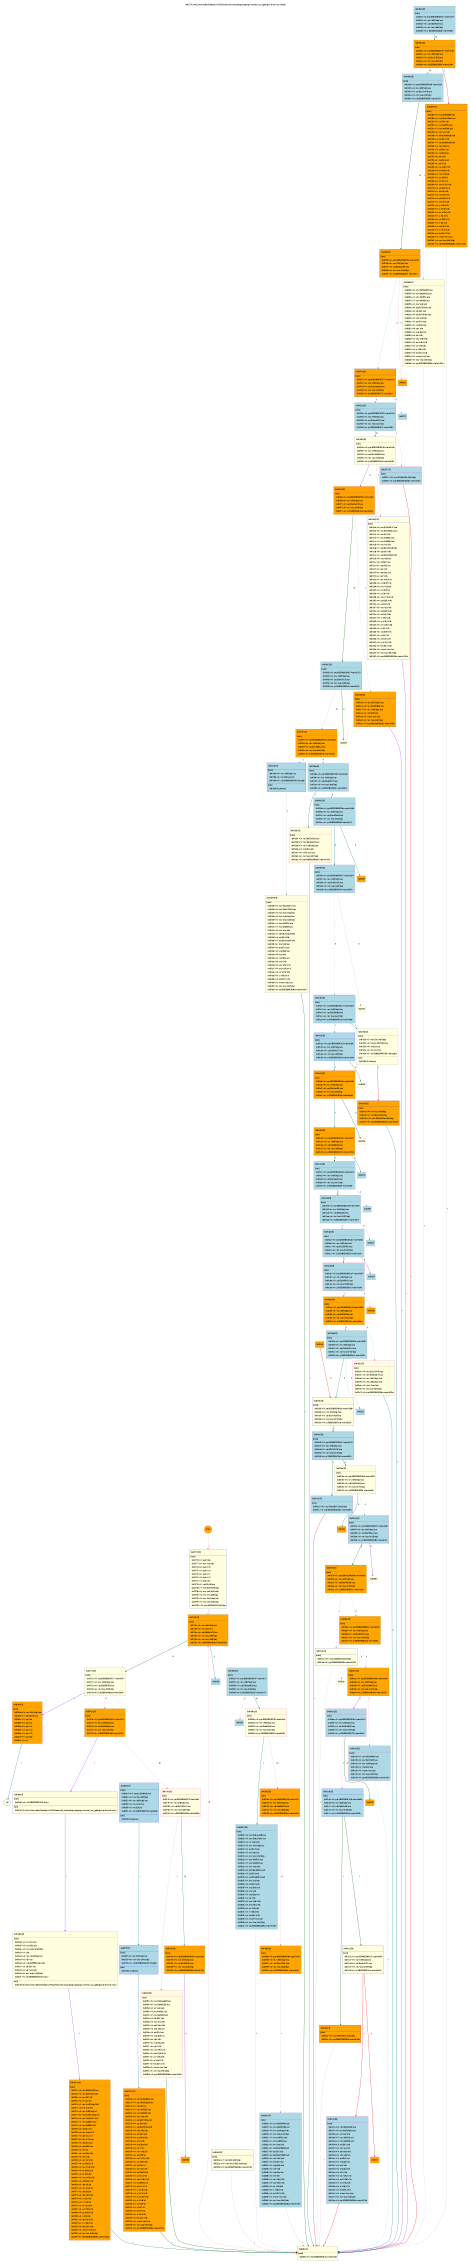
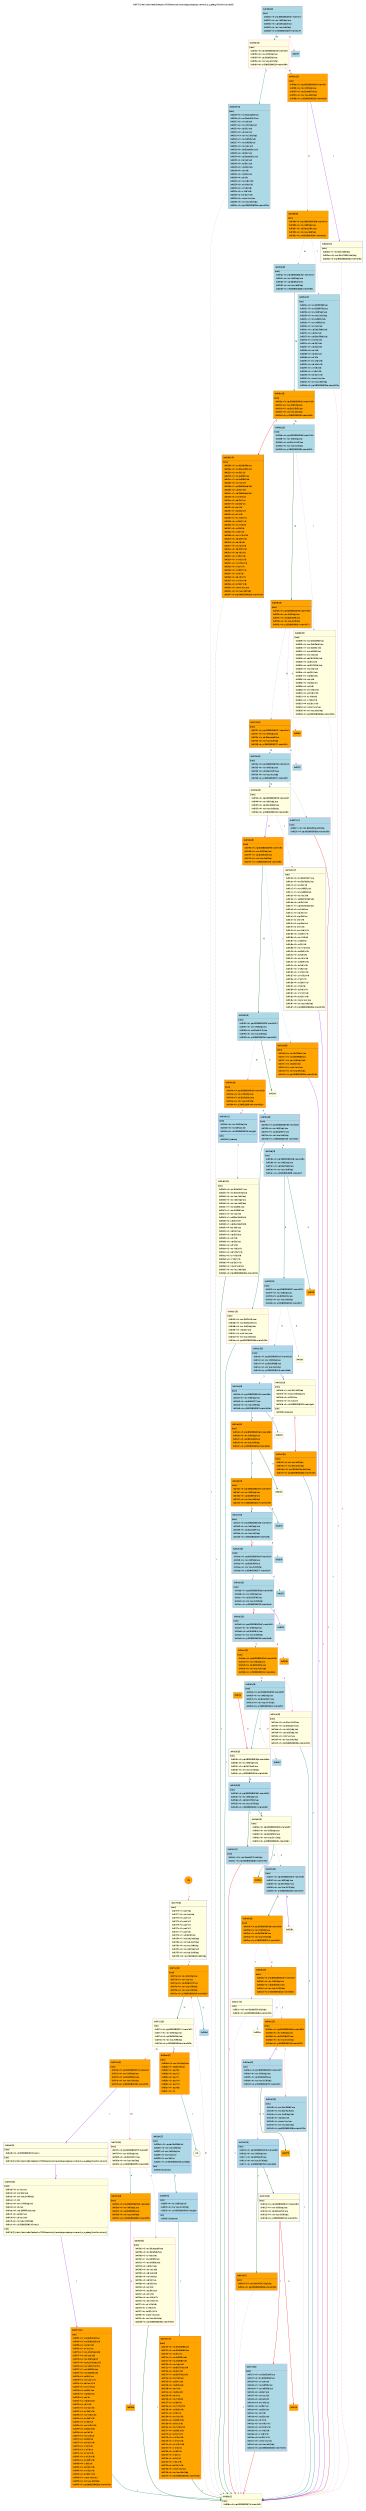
none -> (325, 171)
none -> (301, 251)
